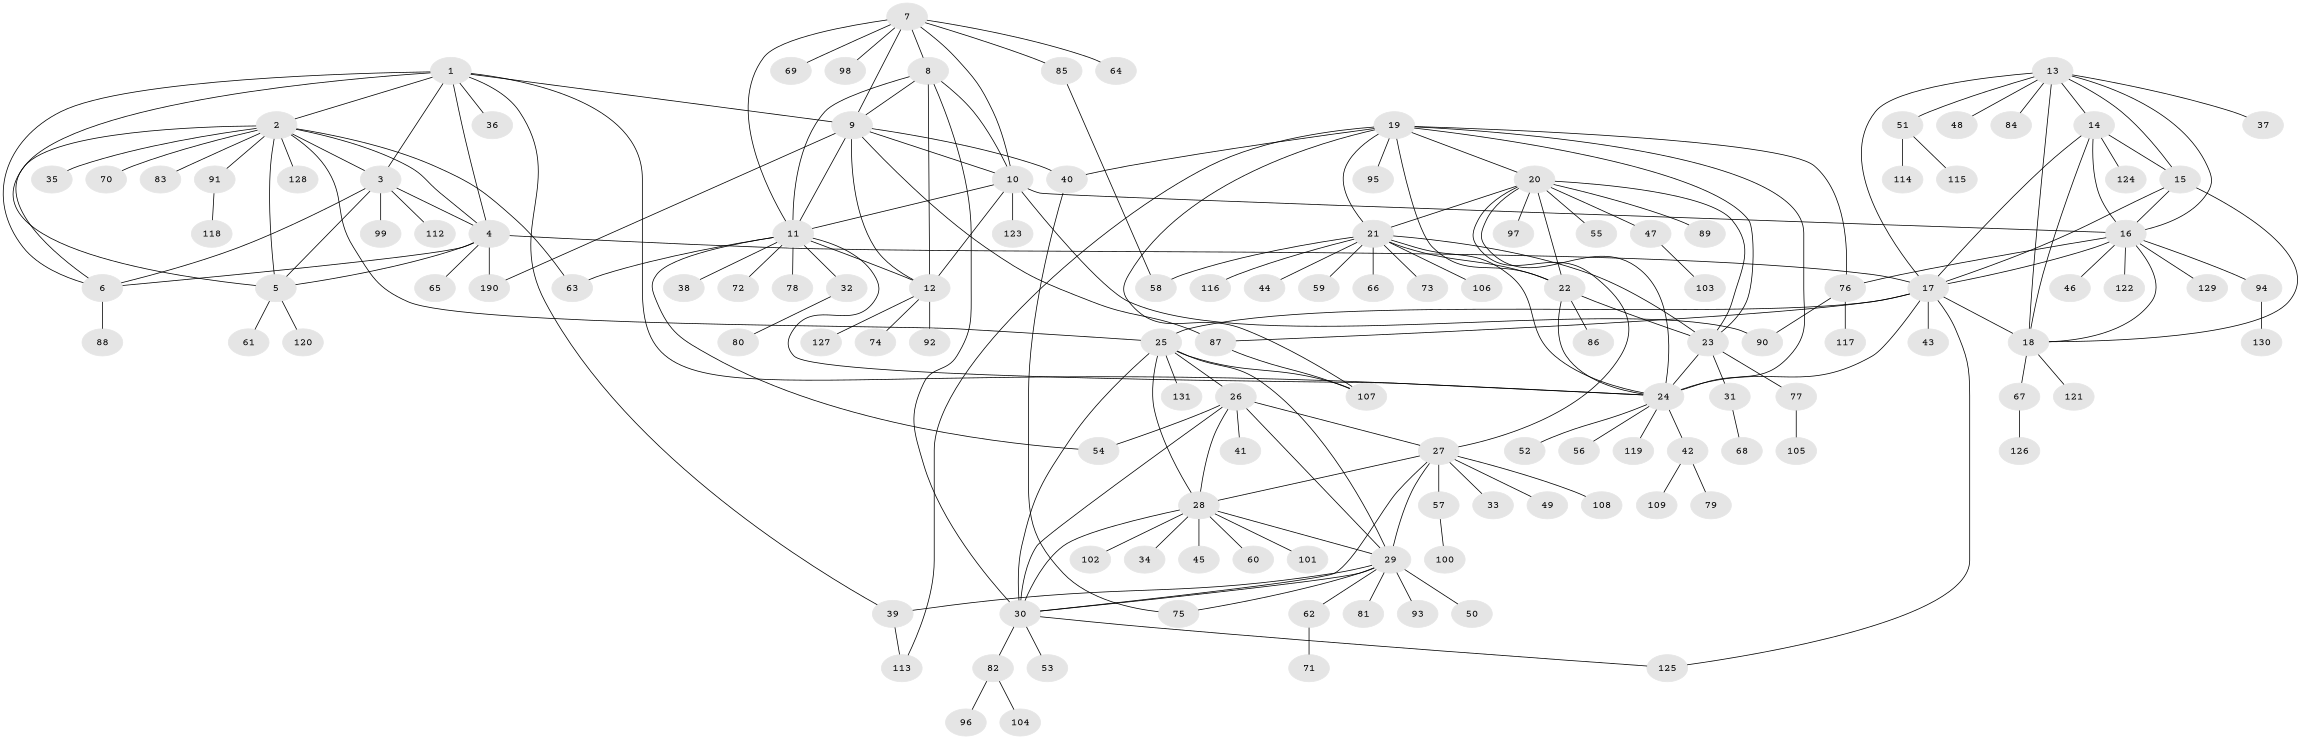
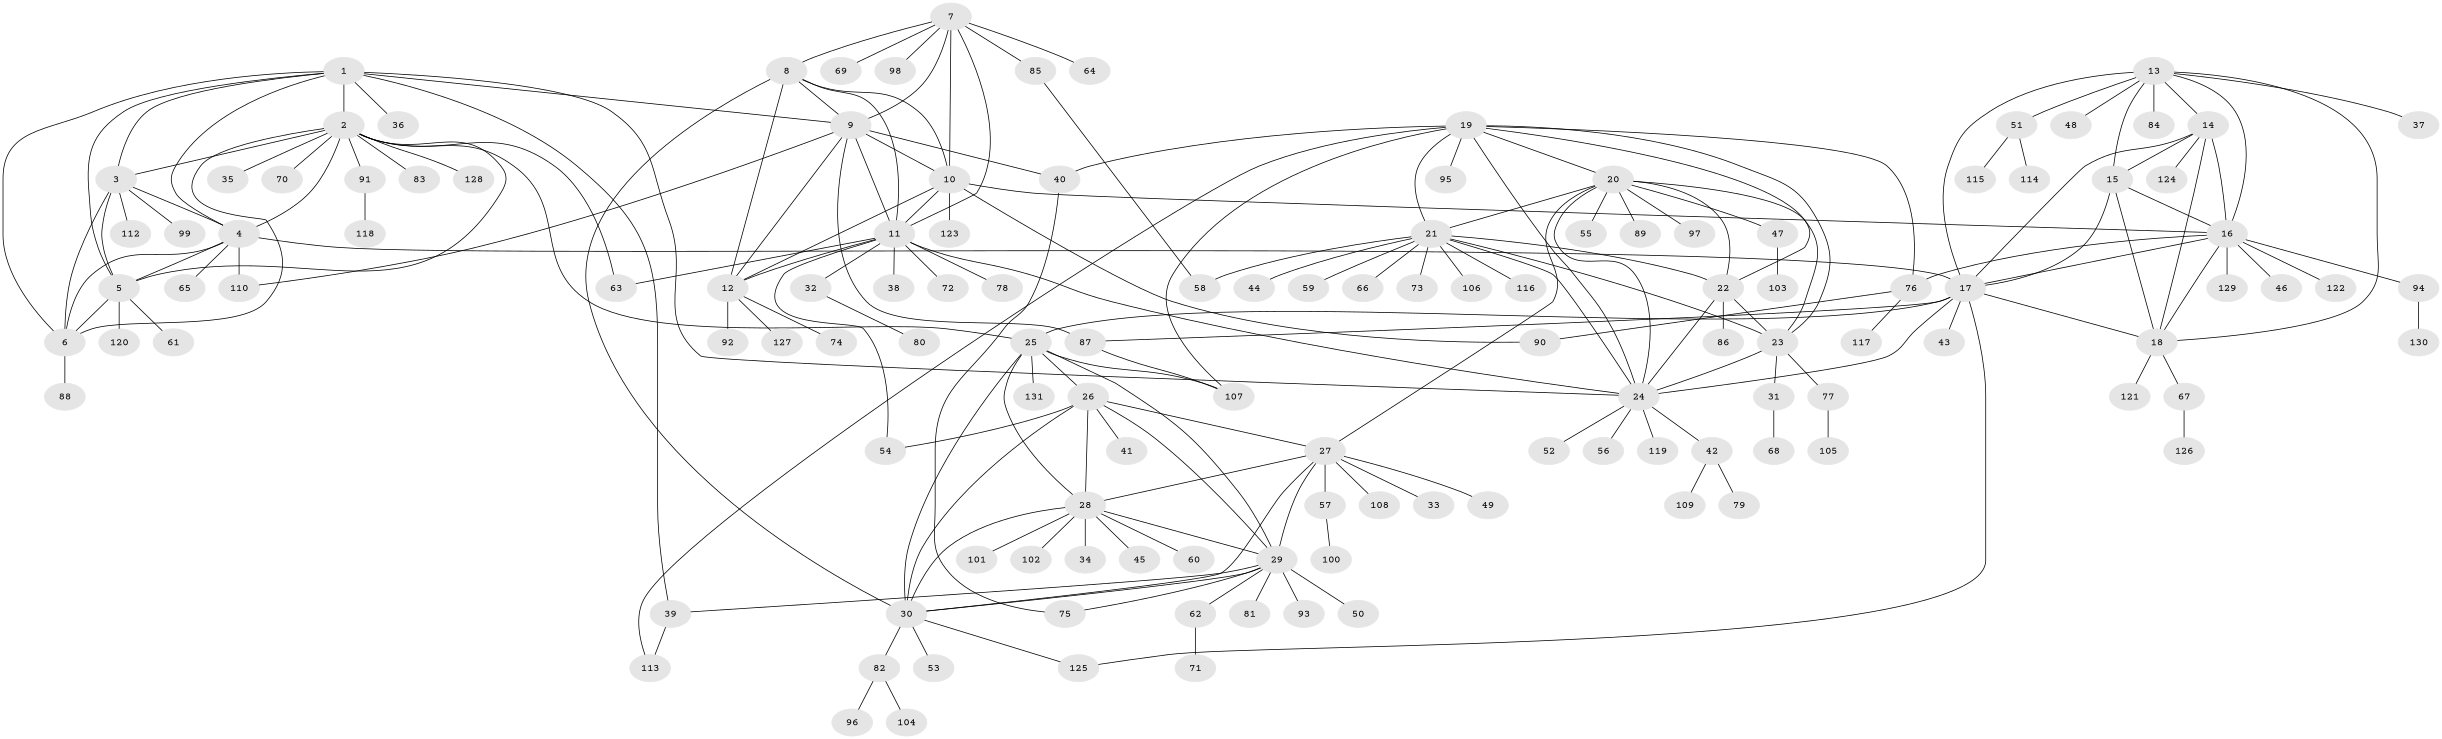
(489, 288) -> (239, 288)
none -> (92, 315)
